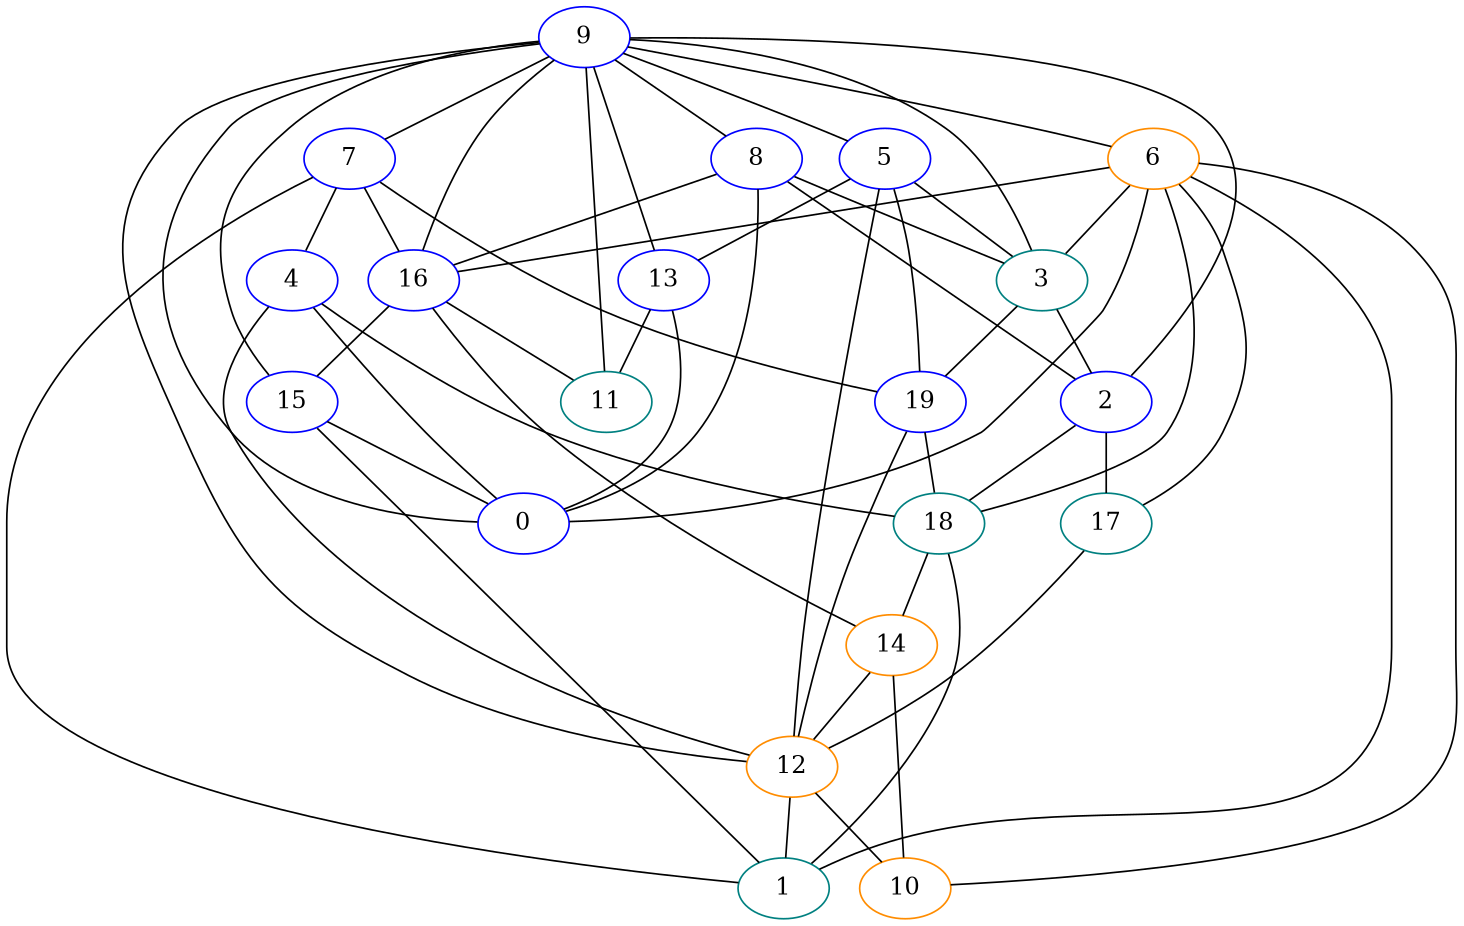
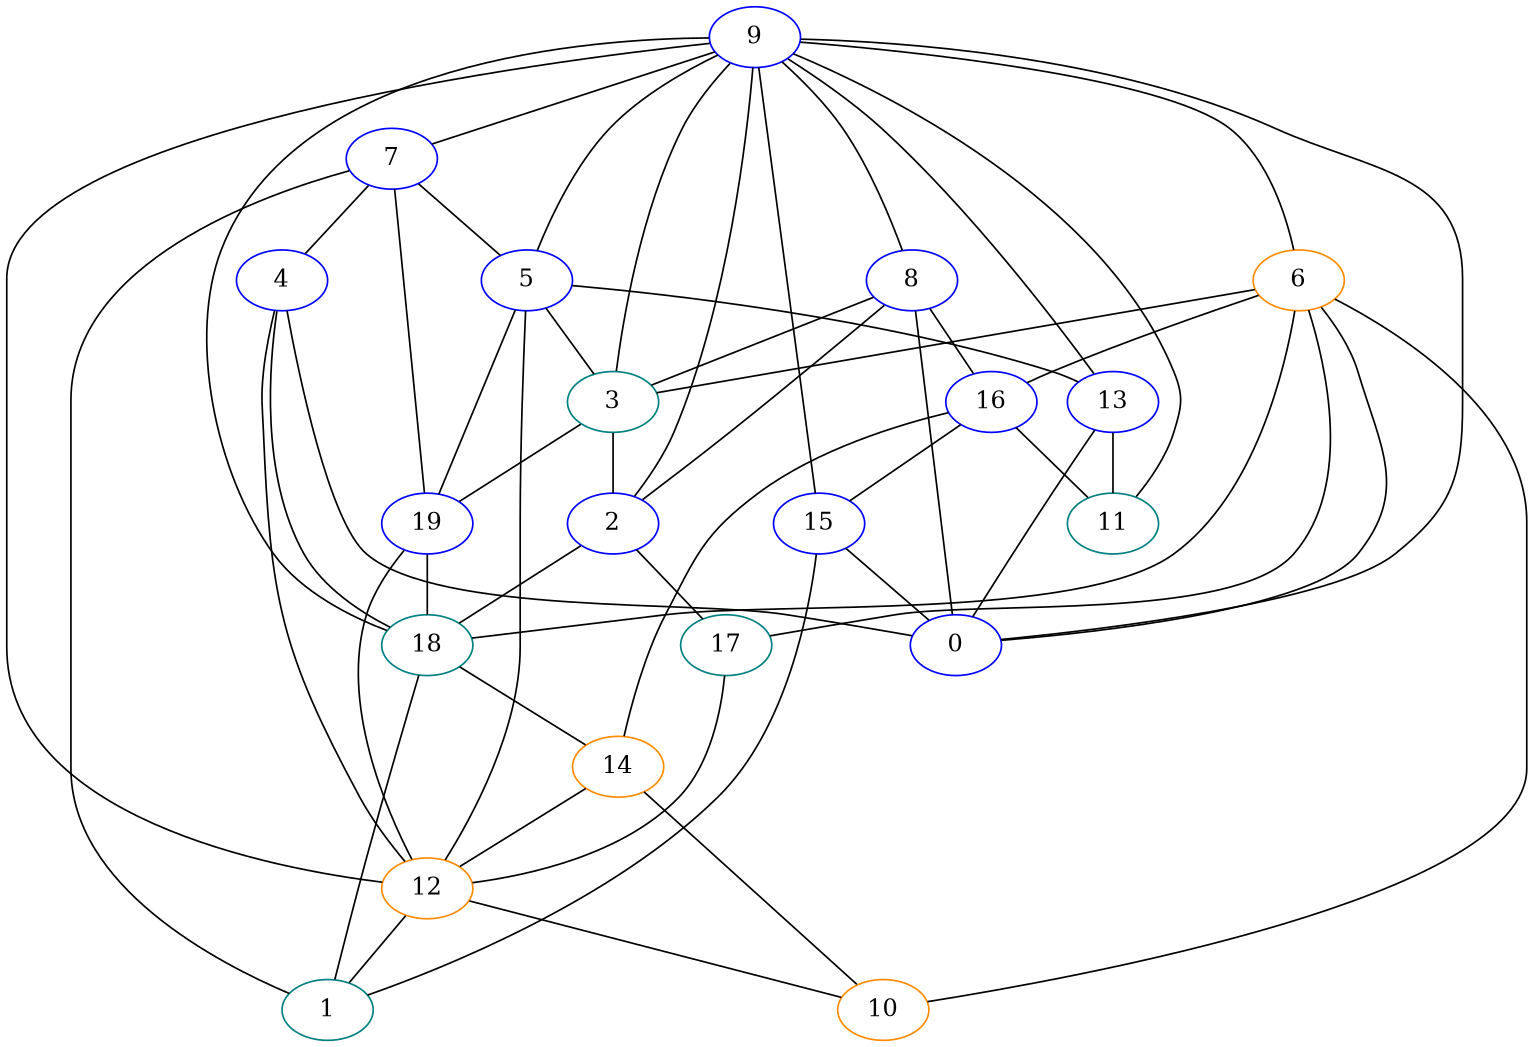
(472, 144) -> (261, 184)
(382, 220) -> (459, 220)
(1382, 703) -> none
